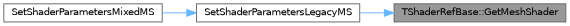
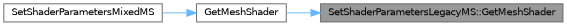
(278, 13) -> (241, 13)
(480, 13) -> (442, 13)
